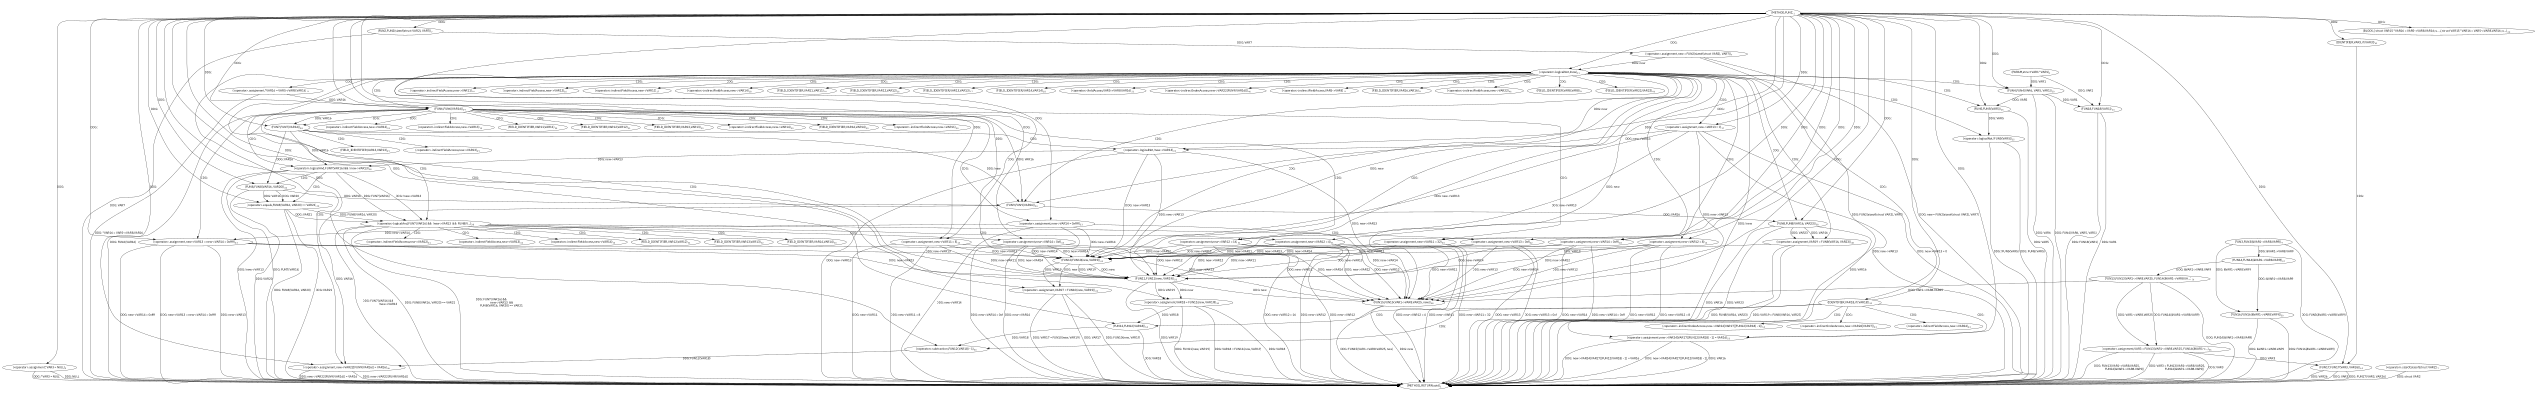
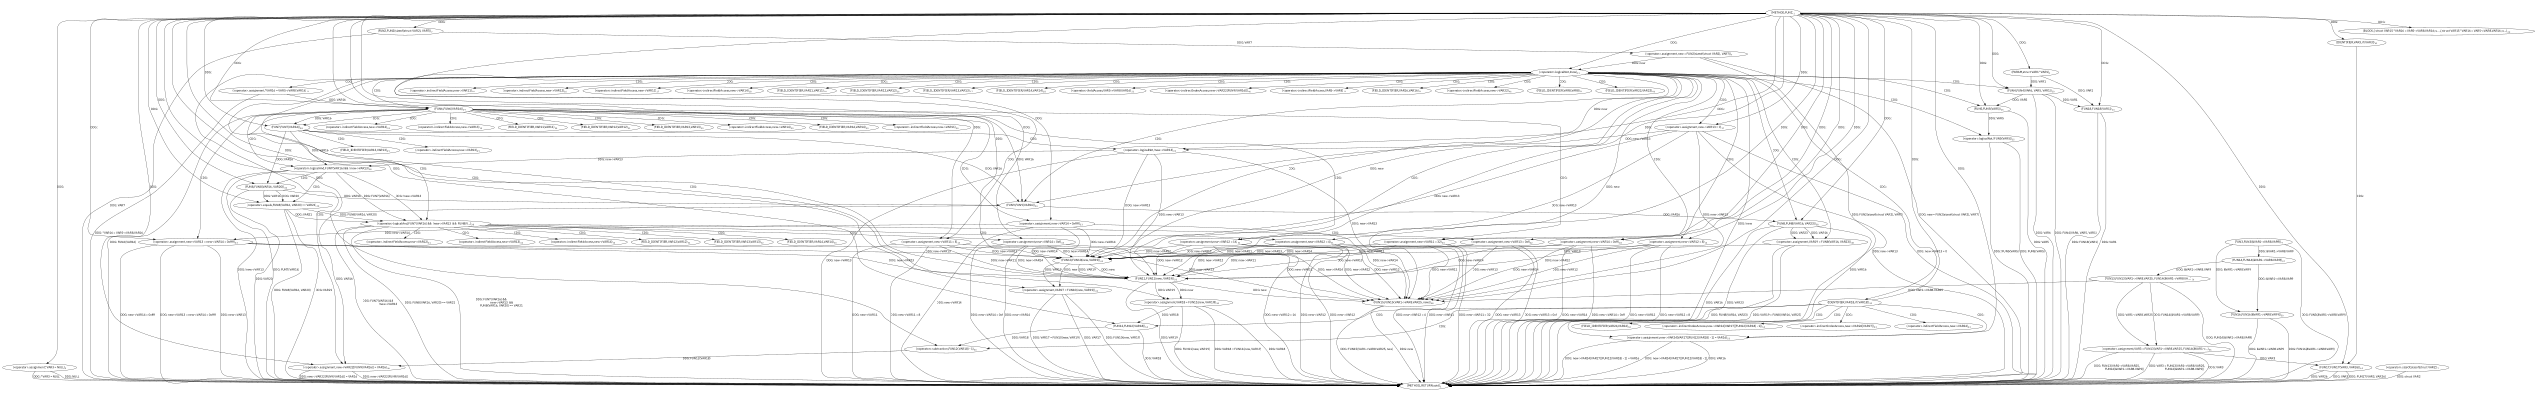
none -> (1984, 19)
(994, 169) -> (994, 169)
none -> (1606, 326)
